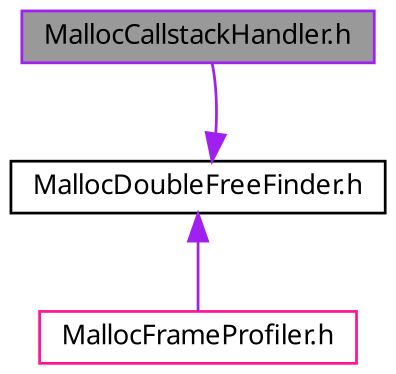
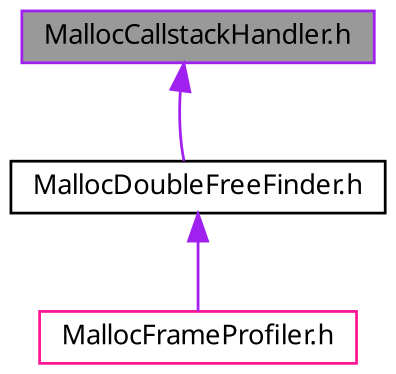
(216, 98) -> (180, 126)
